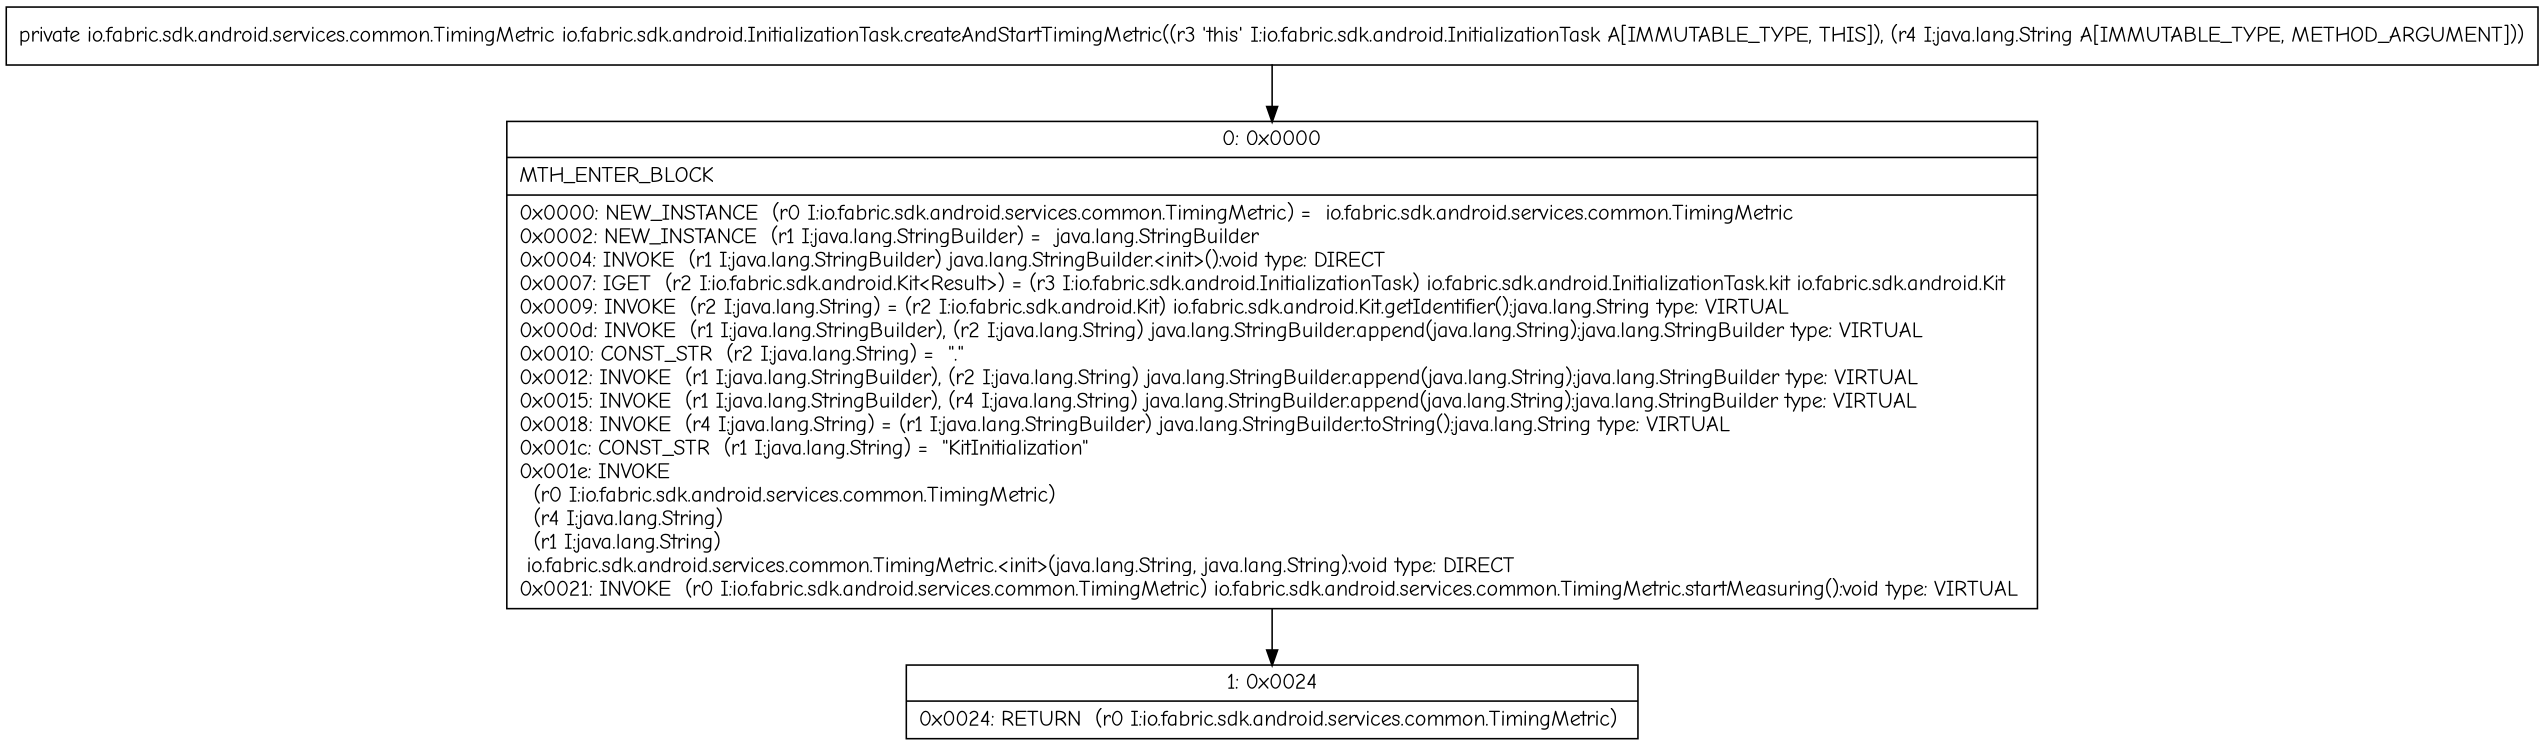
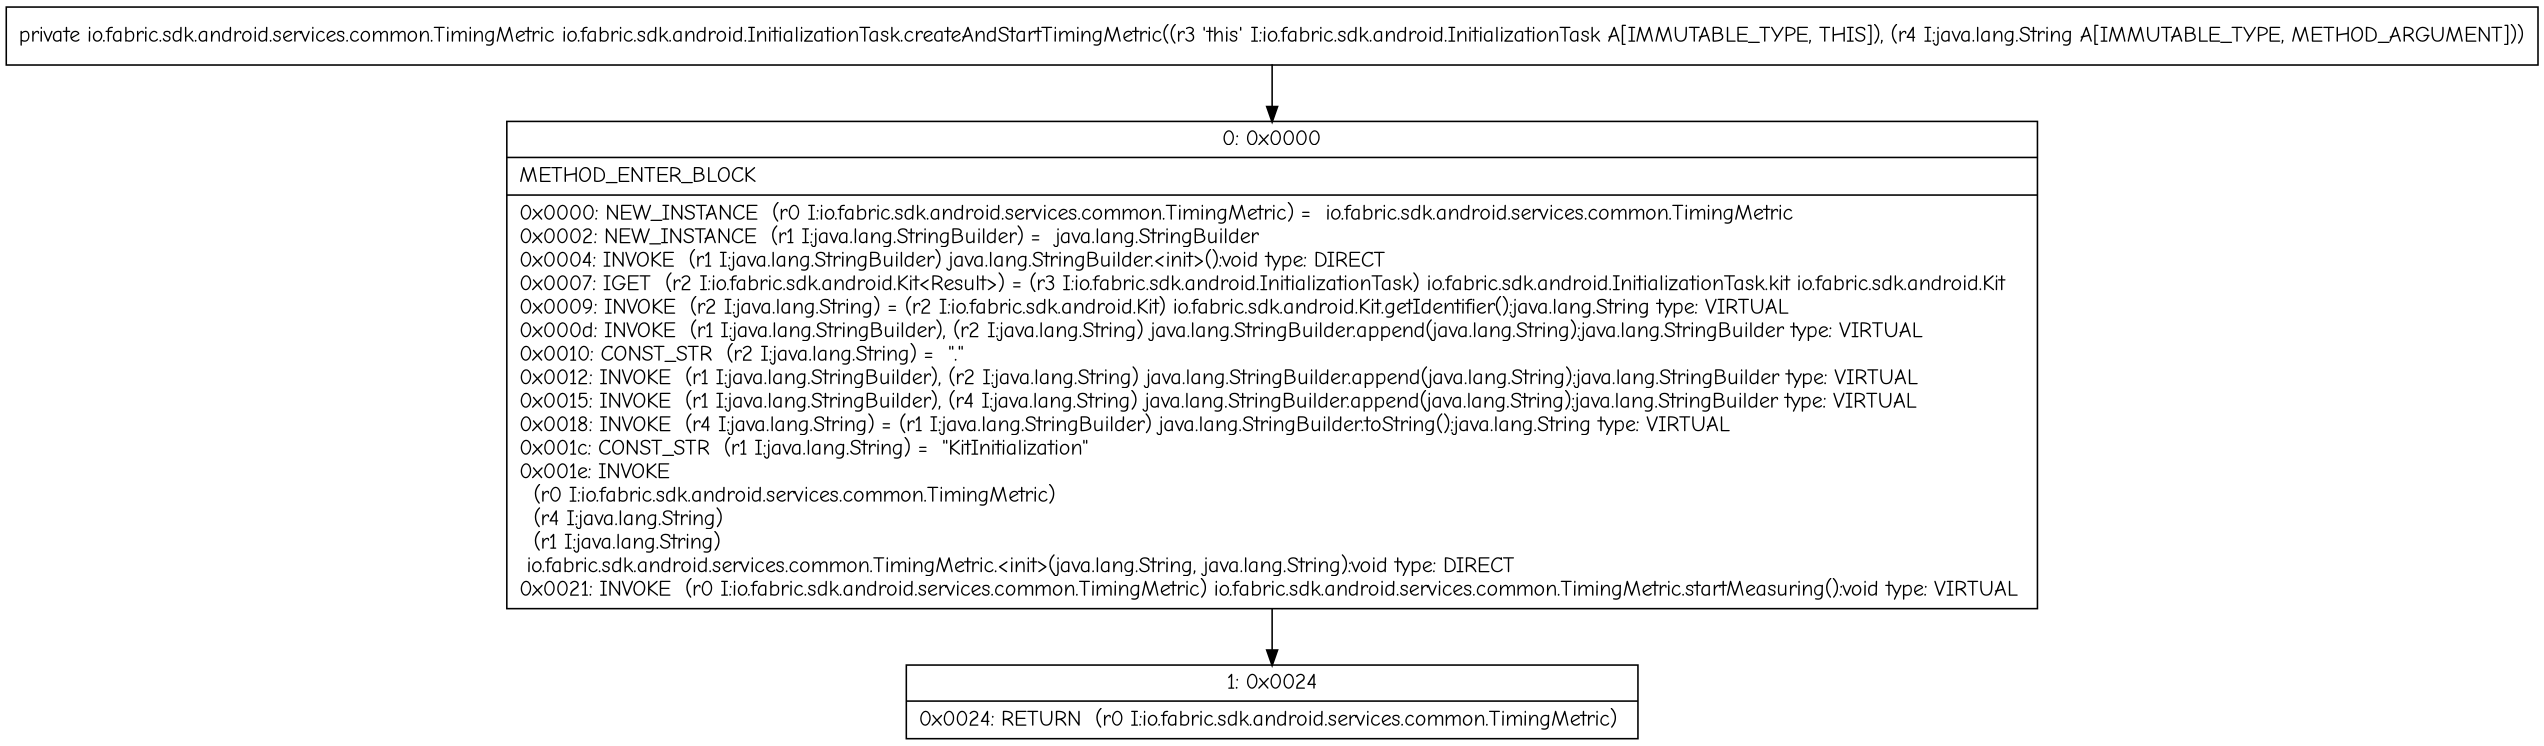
(616, 175) -> (638, 175)
